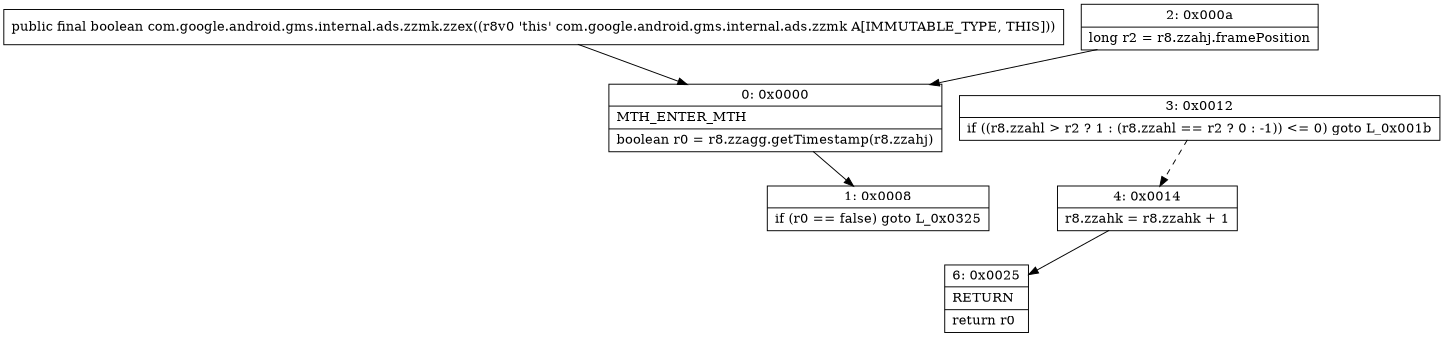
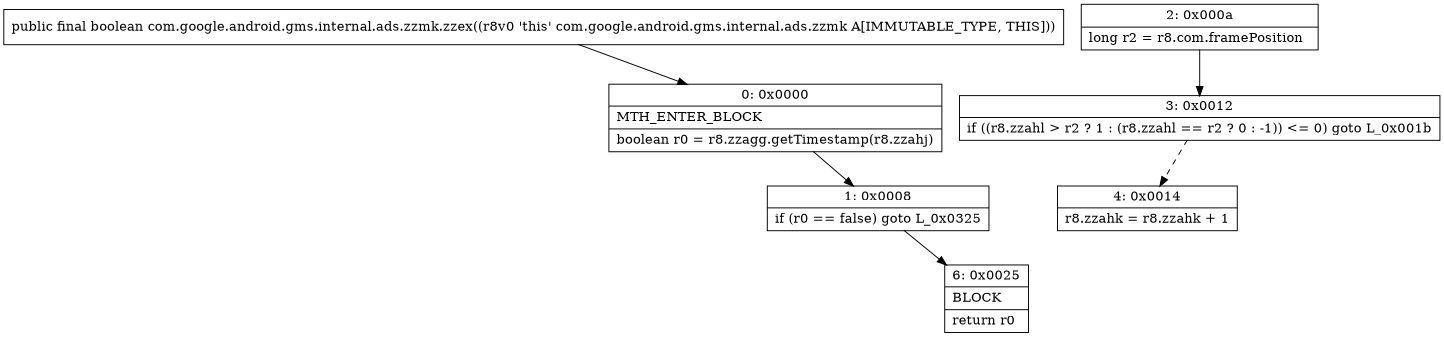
(1200, 38) -> (1196, 38)
(1018, 66) -> (1200, 68)
(682, 117) -> (690, 117)
(1073, 250) -> (922, 245)
(983, 298) -> (977, 298)
